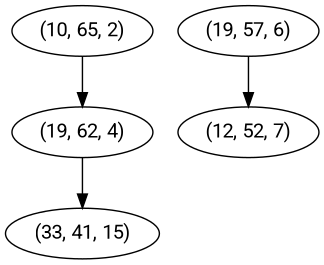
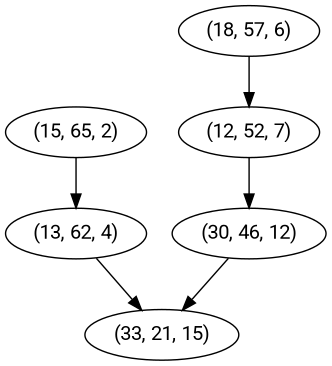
(82, 31) -> (76, 132)
(248, 31) -> (249, 31)
(82, 132) -> (76, 234)
(82, 234) -> (162, 335)
none -> (249, 234)
